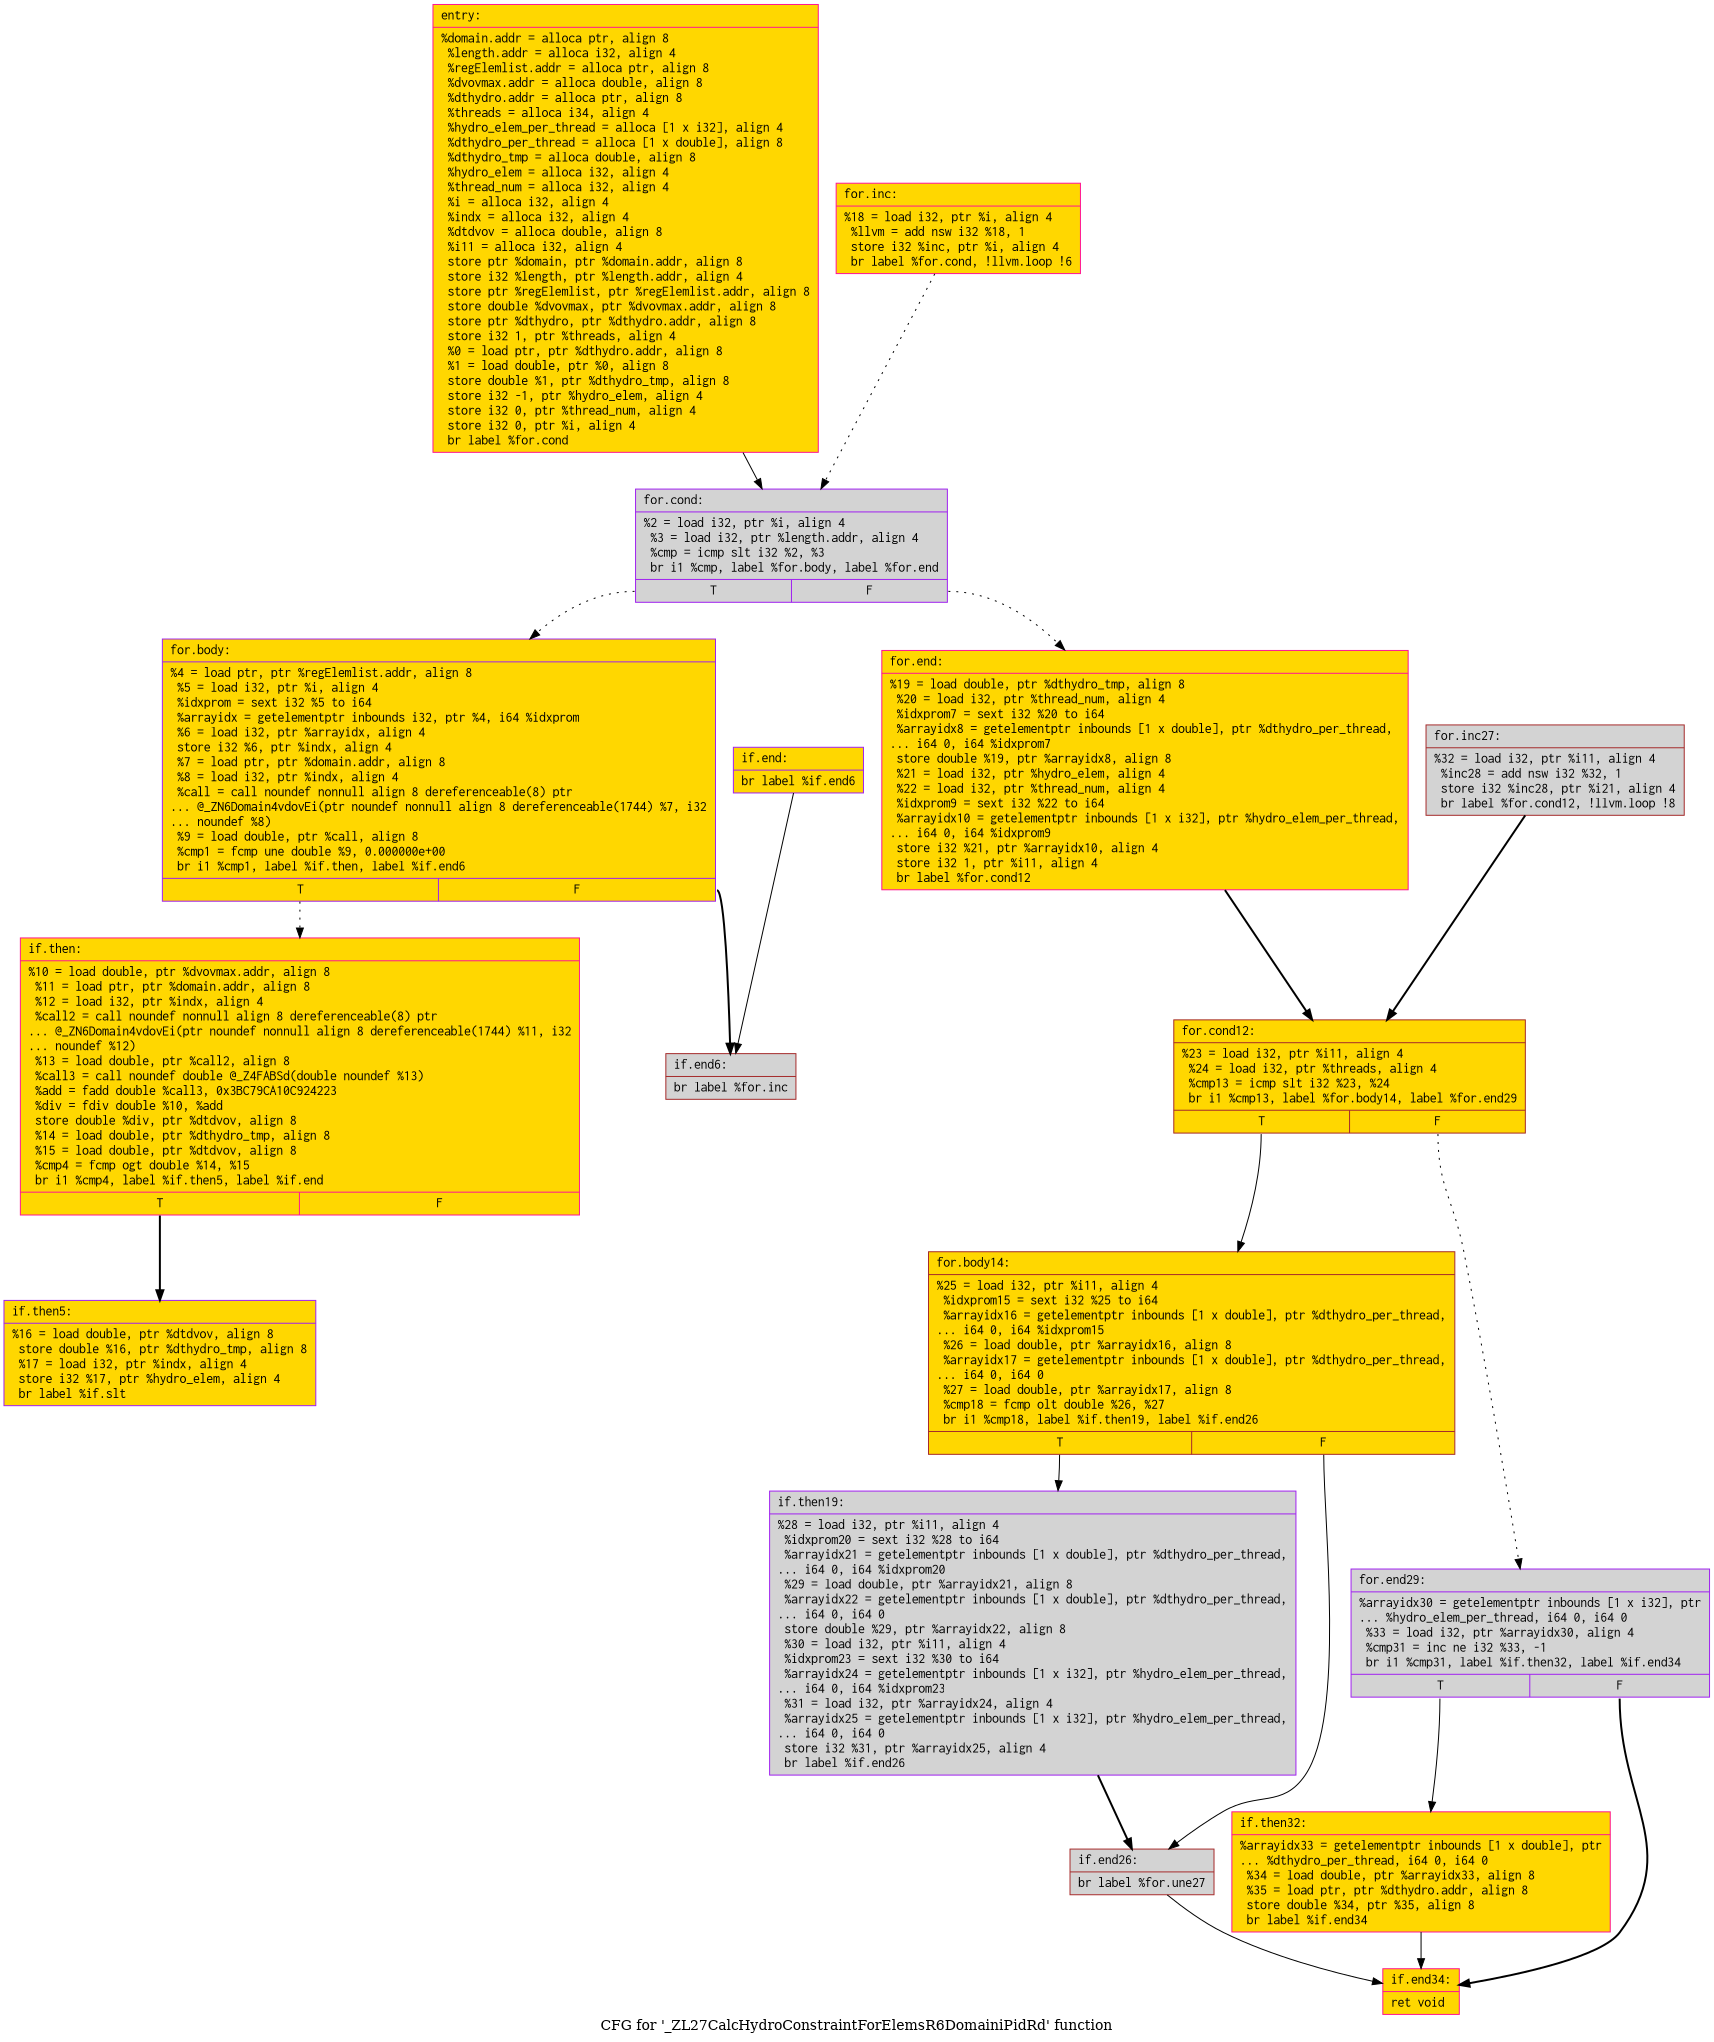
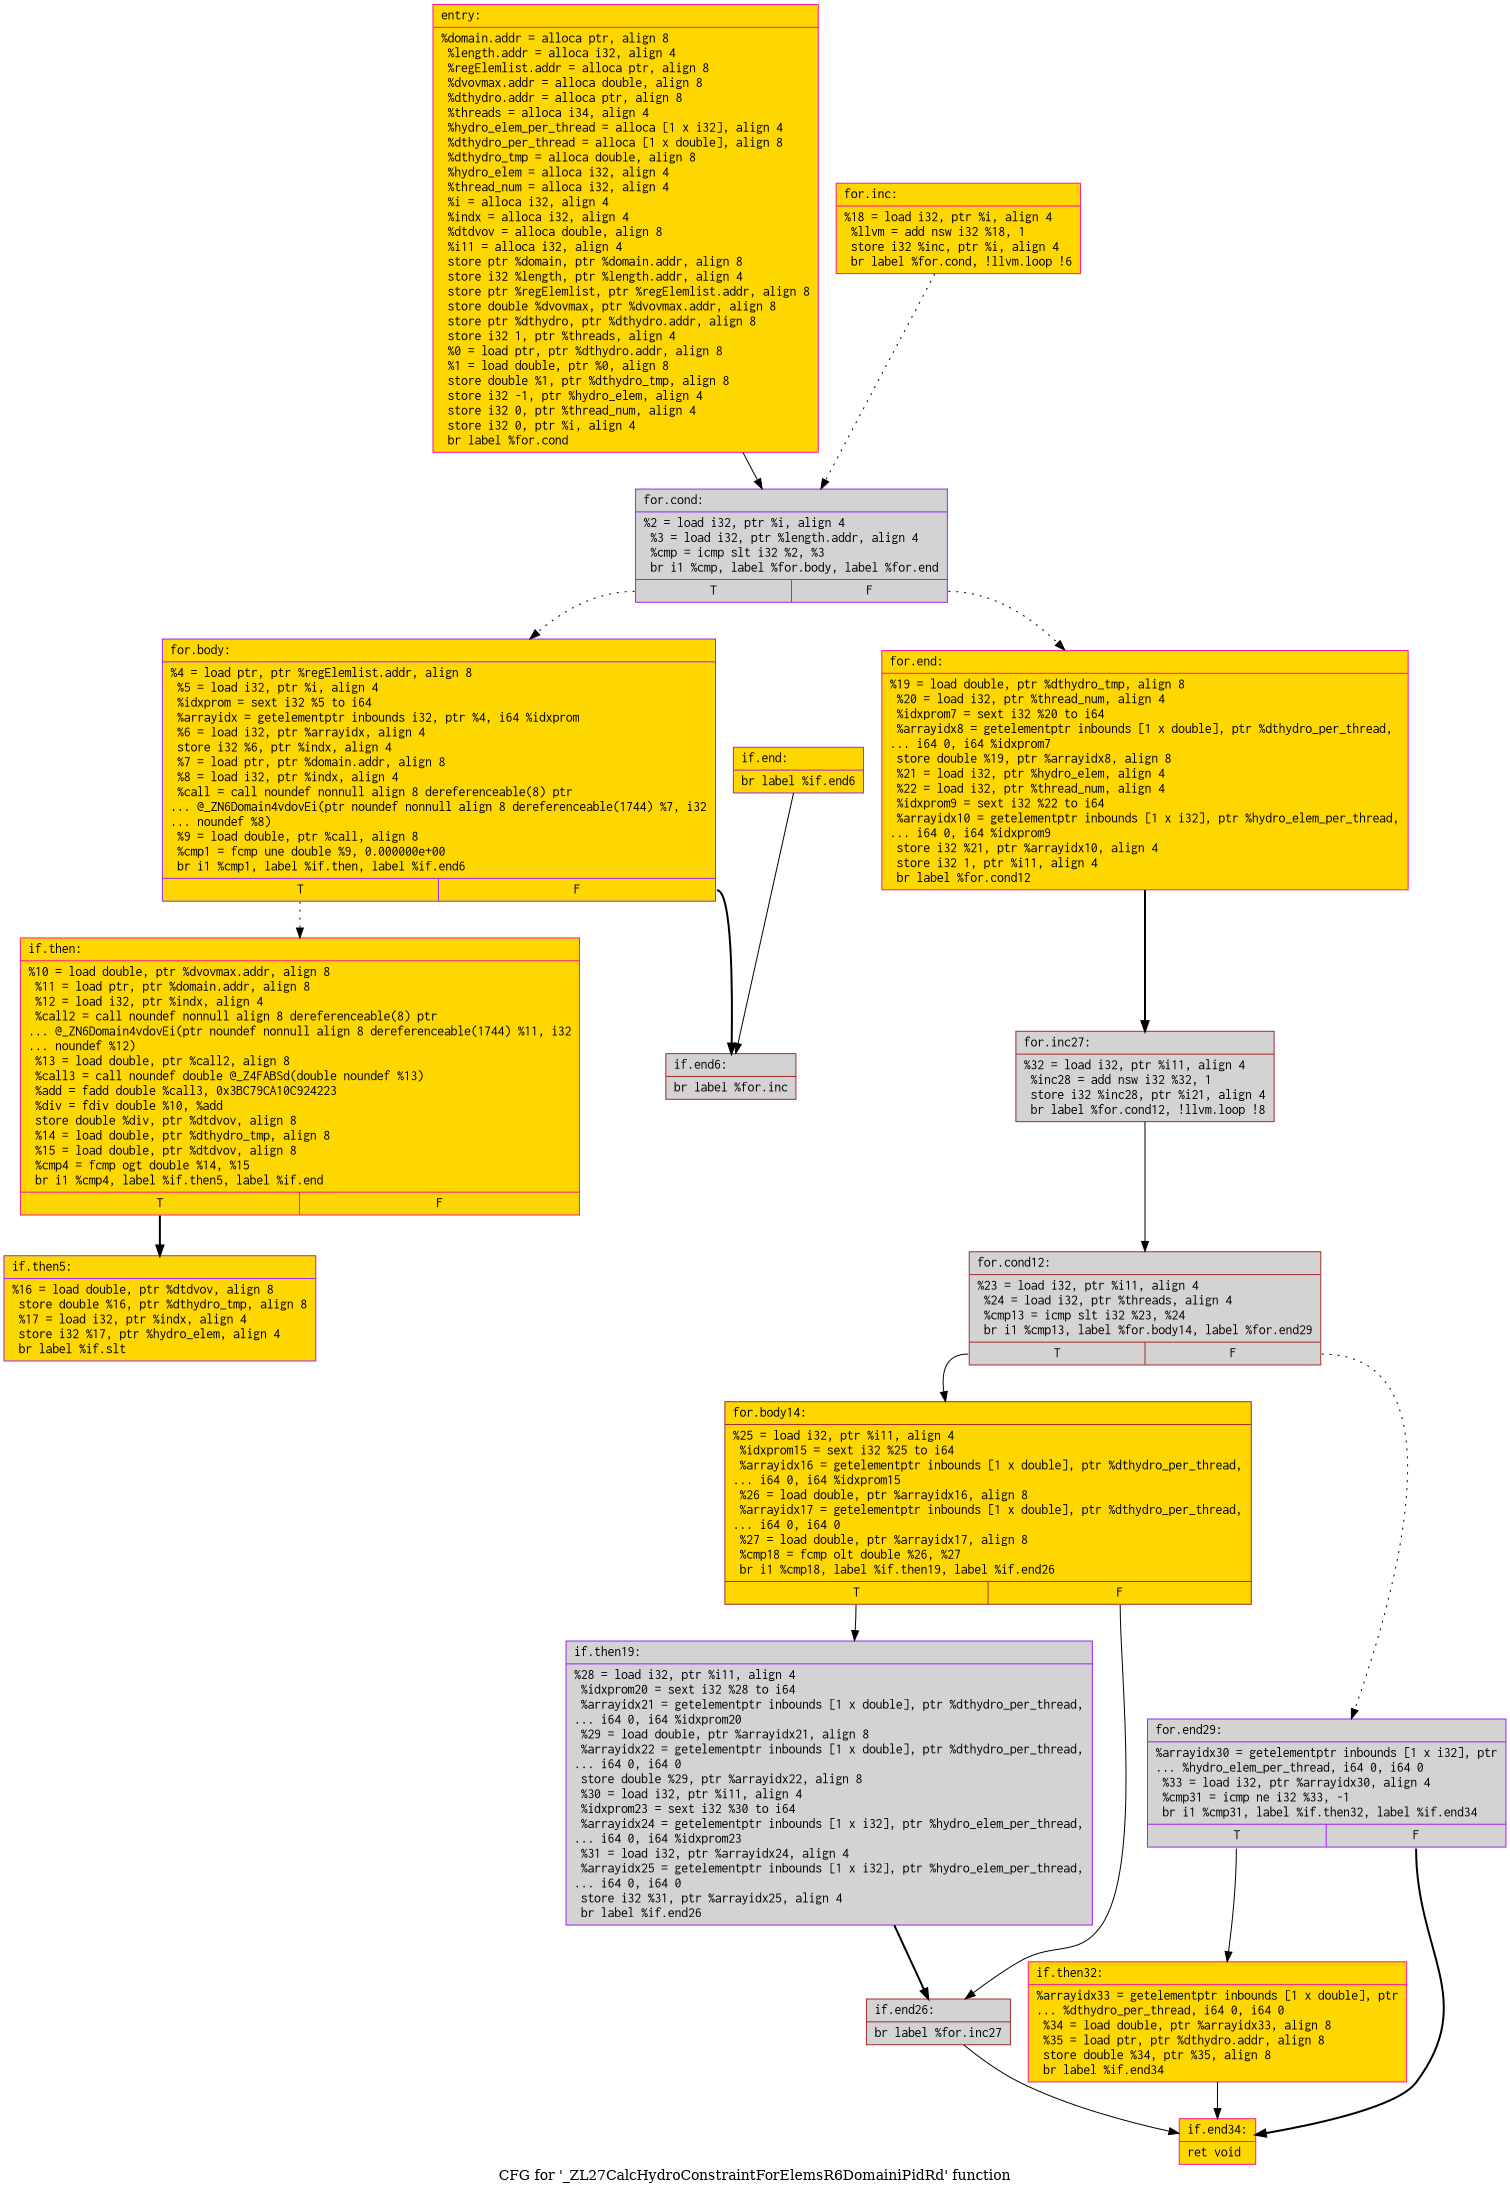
(1459, 913) -> (1145, 1182)
(1266, 951) -> (1145, 955)
(1350, 1076) -> (1145, 1308)
(1453, 1647) -> (1253, 1797)
(1142, 1883) -> (938, 2033)
